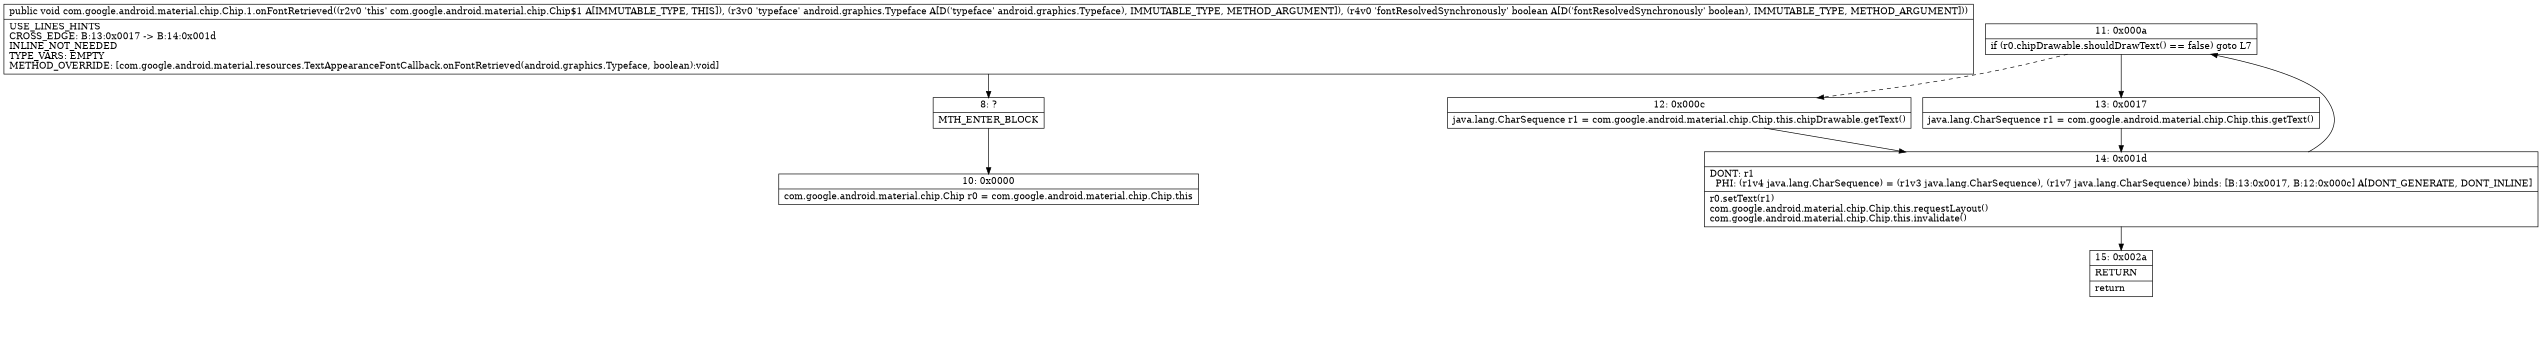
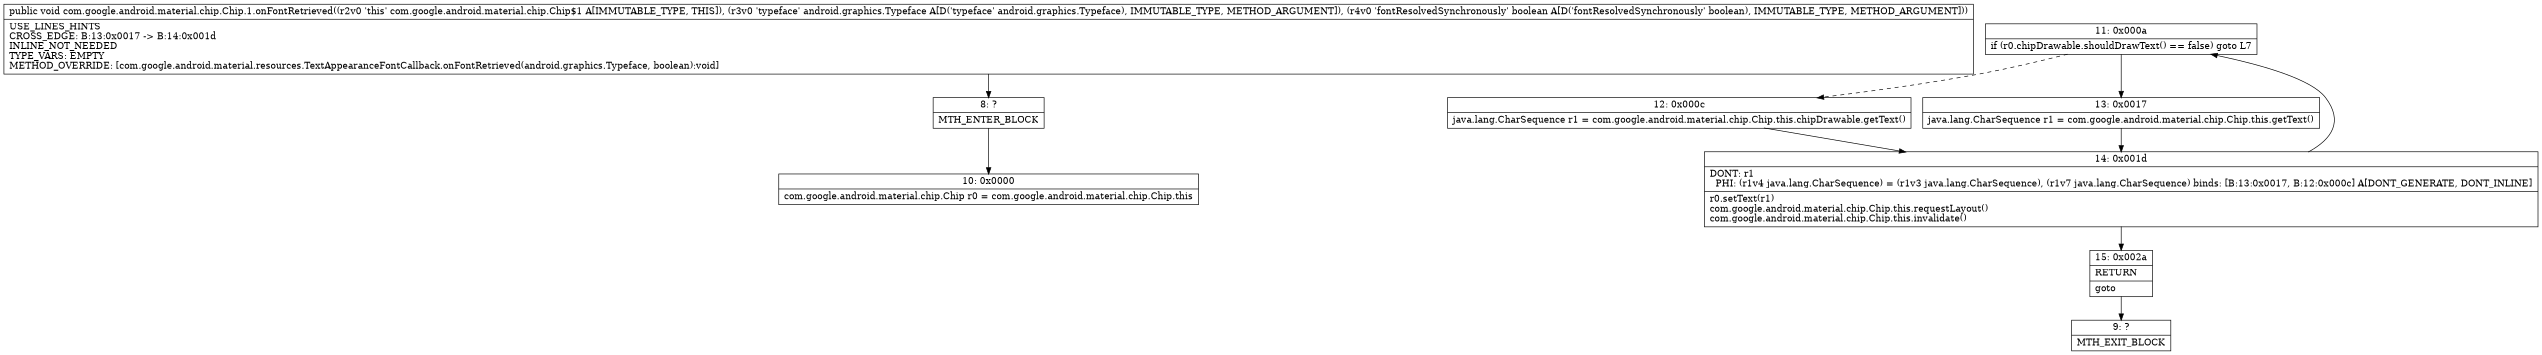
(2110, 289) -> (2106, 289)
none -> (2121, 336)
